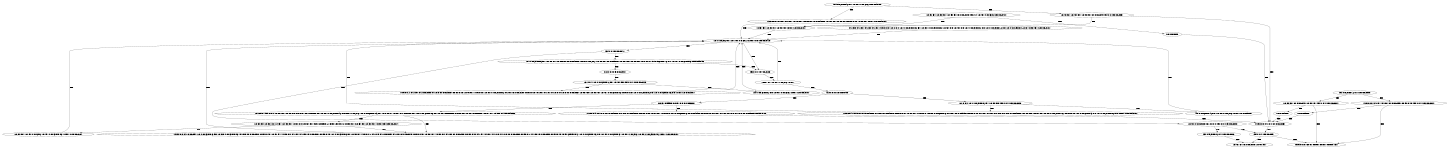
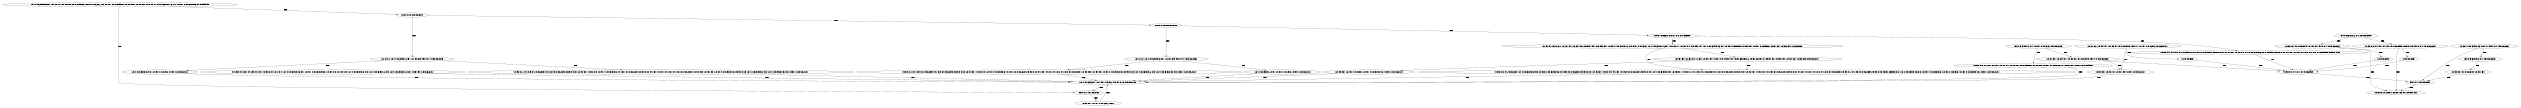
(615, 51) -> none
(808, 88) -> (789, 20)
(677, 103) -> (1672, 36)
(1270, 124) -> (2298, 72)
(1257, 139) -> (2444, 77)
